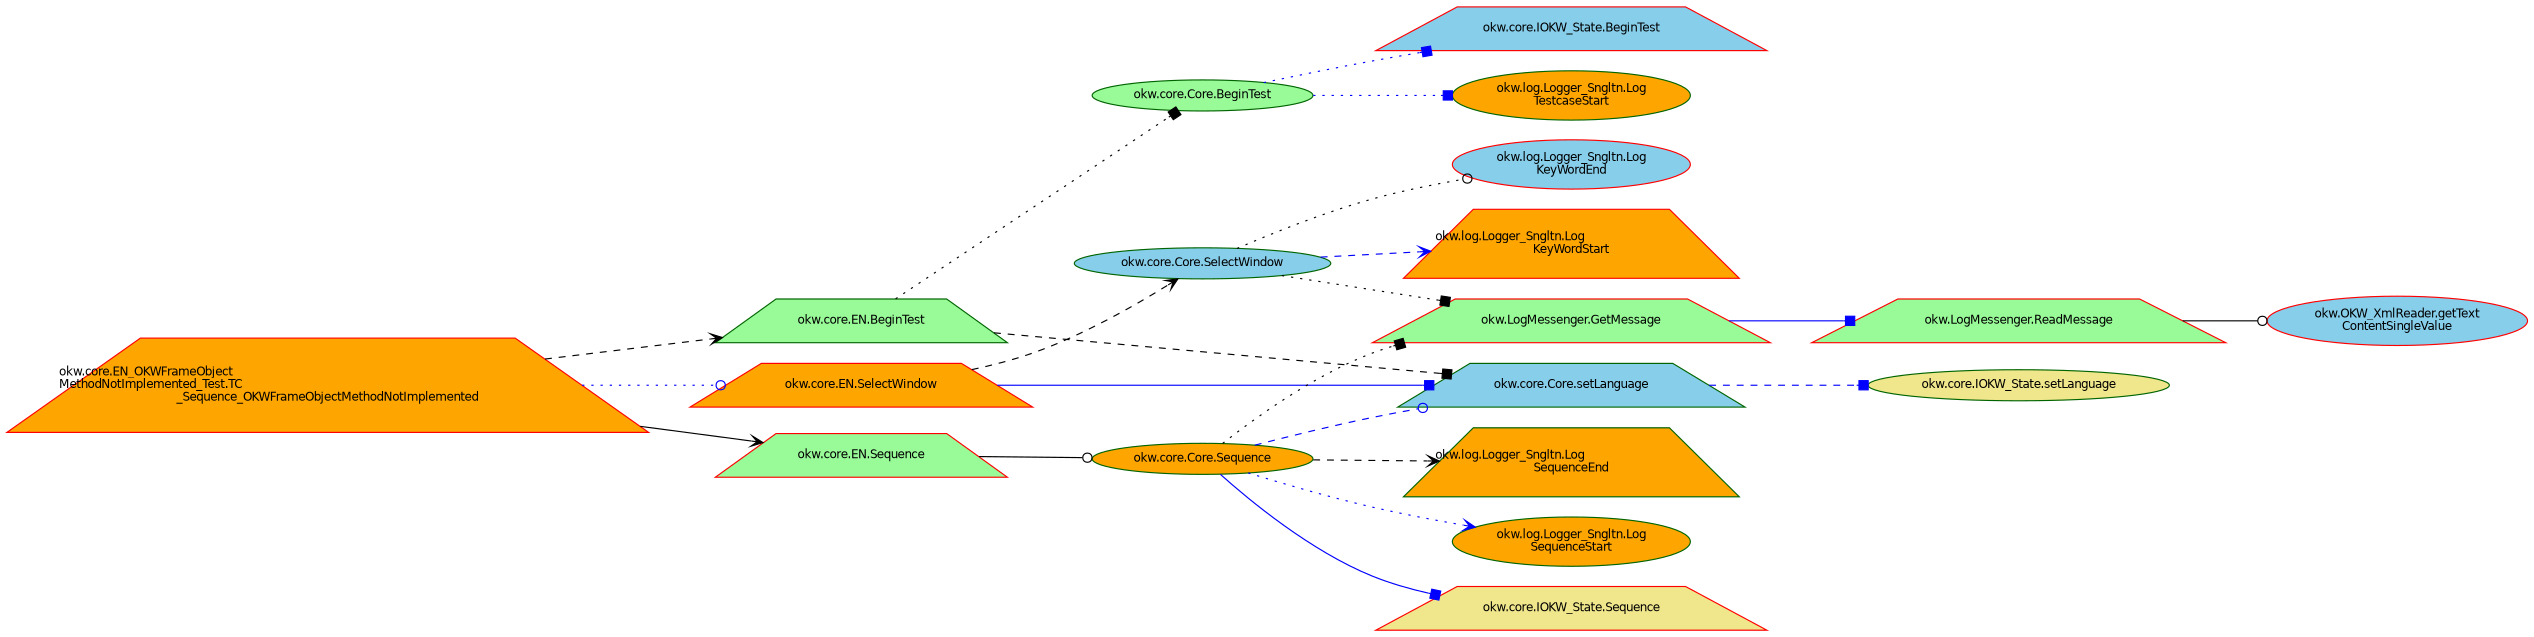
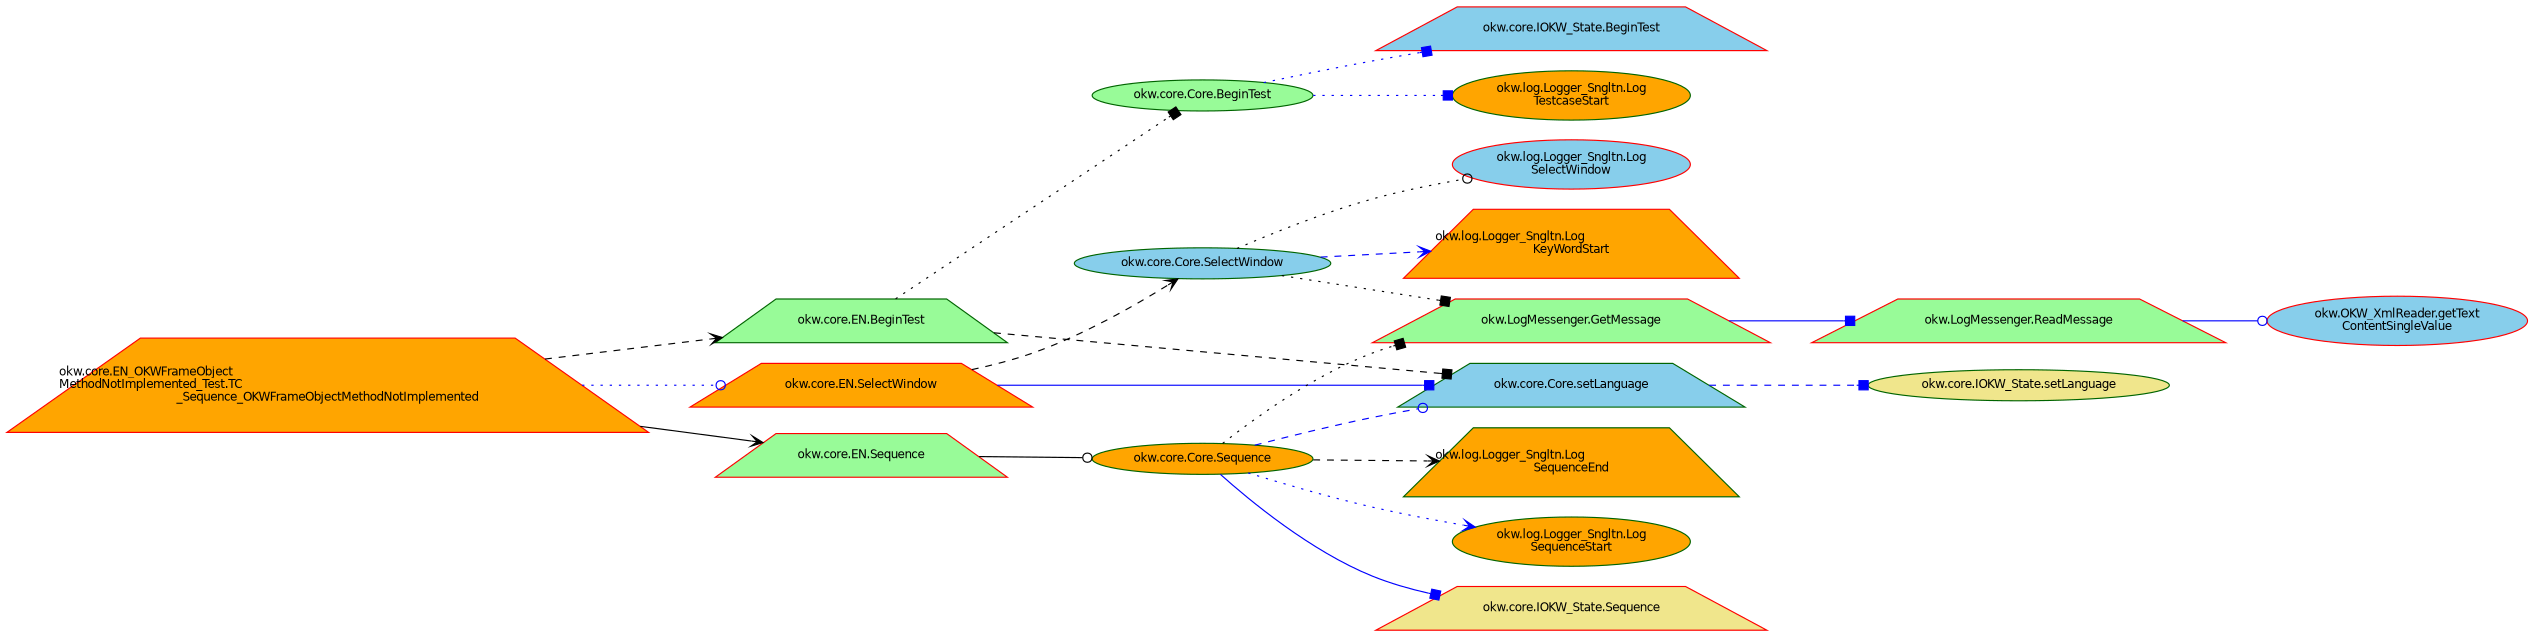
(1571, 164) -> (1571, 164)
(2220, 321) -> (2220, 321)
